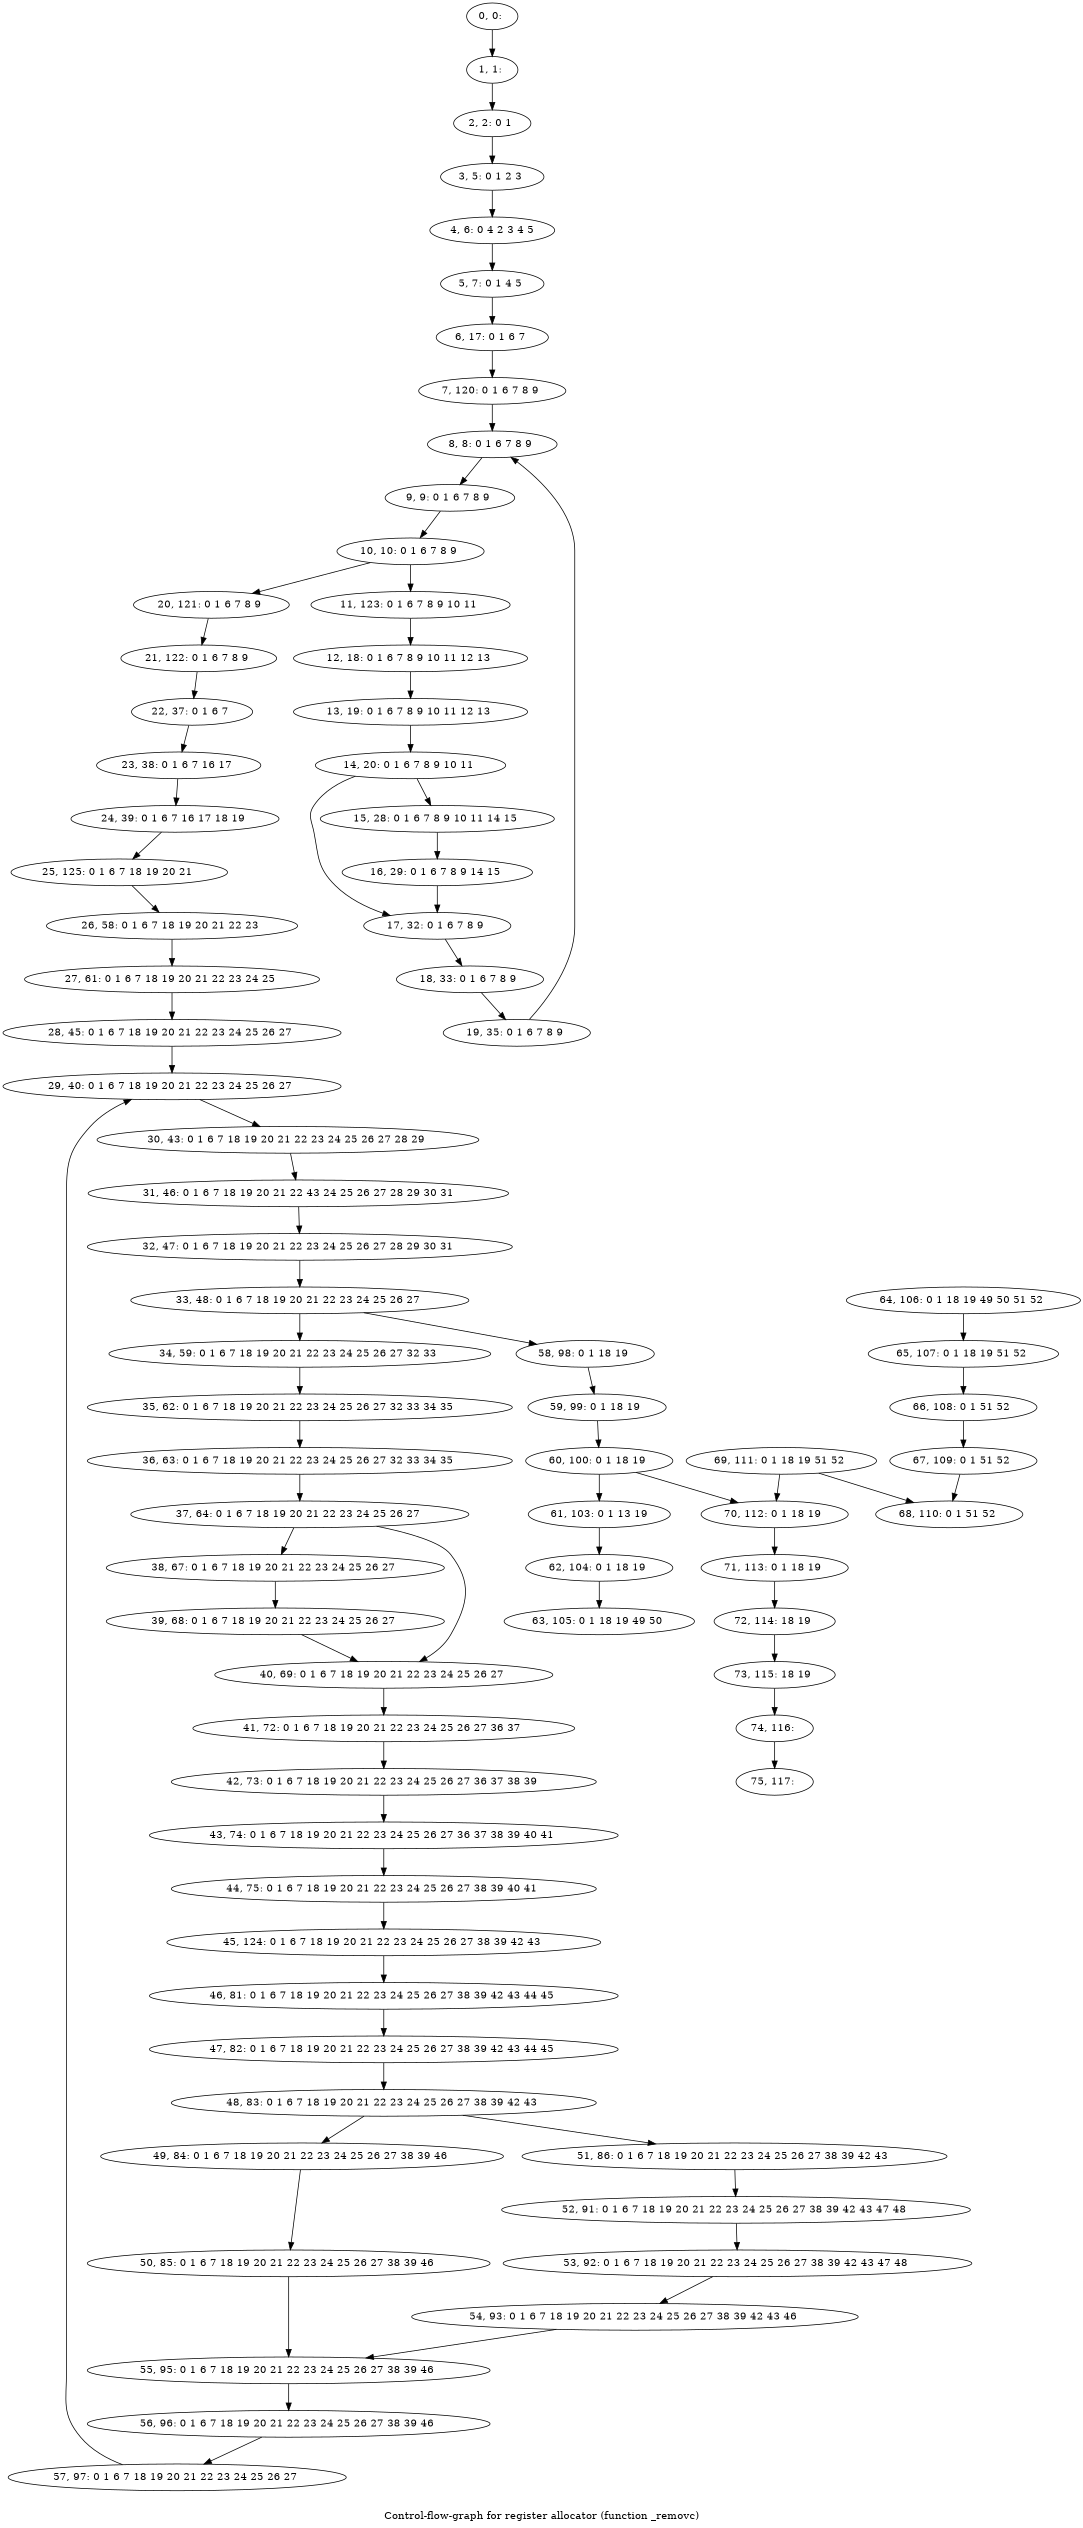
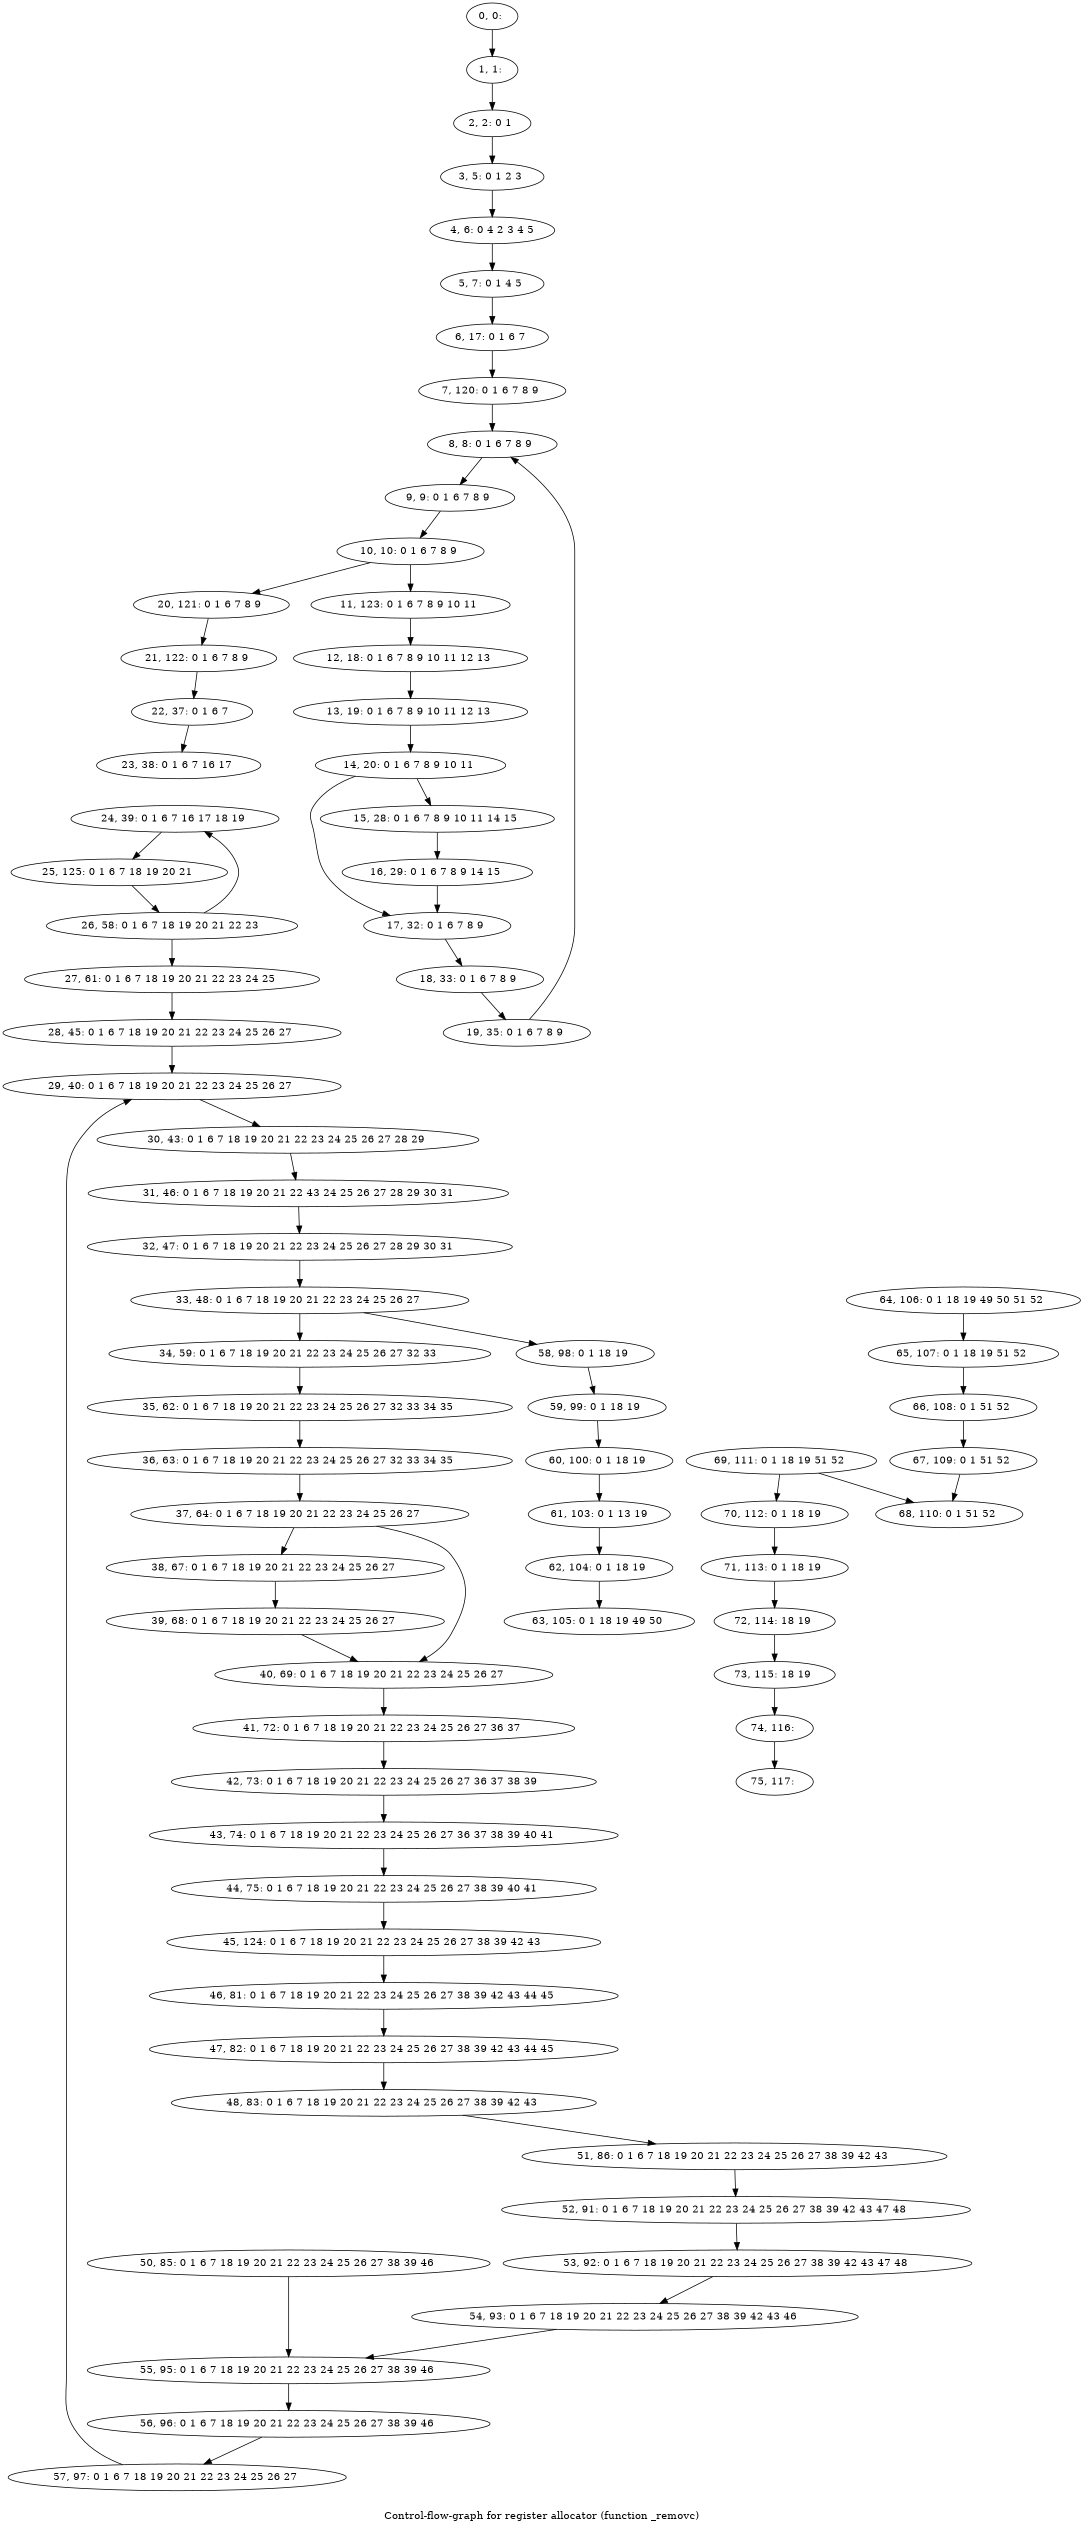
(177, 788) -> (238, 876)
(683, 1487) -> none
(302, 2156) -> none
